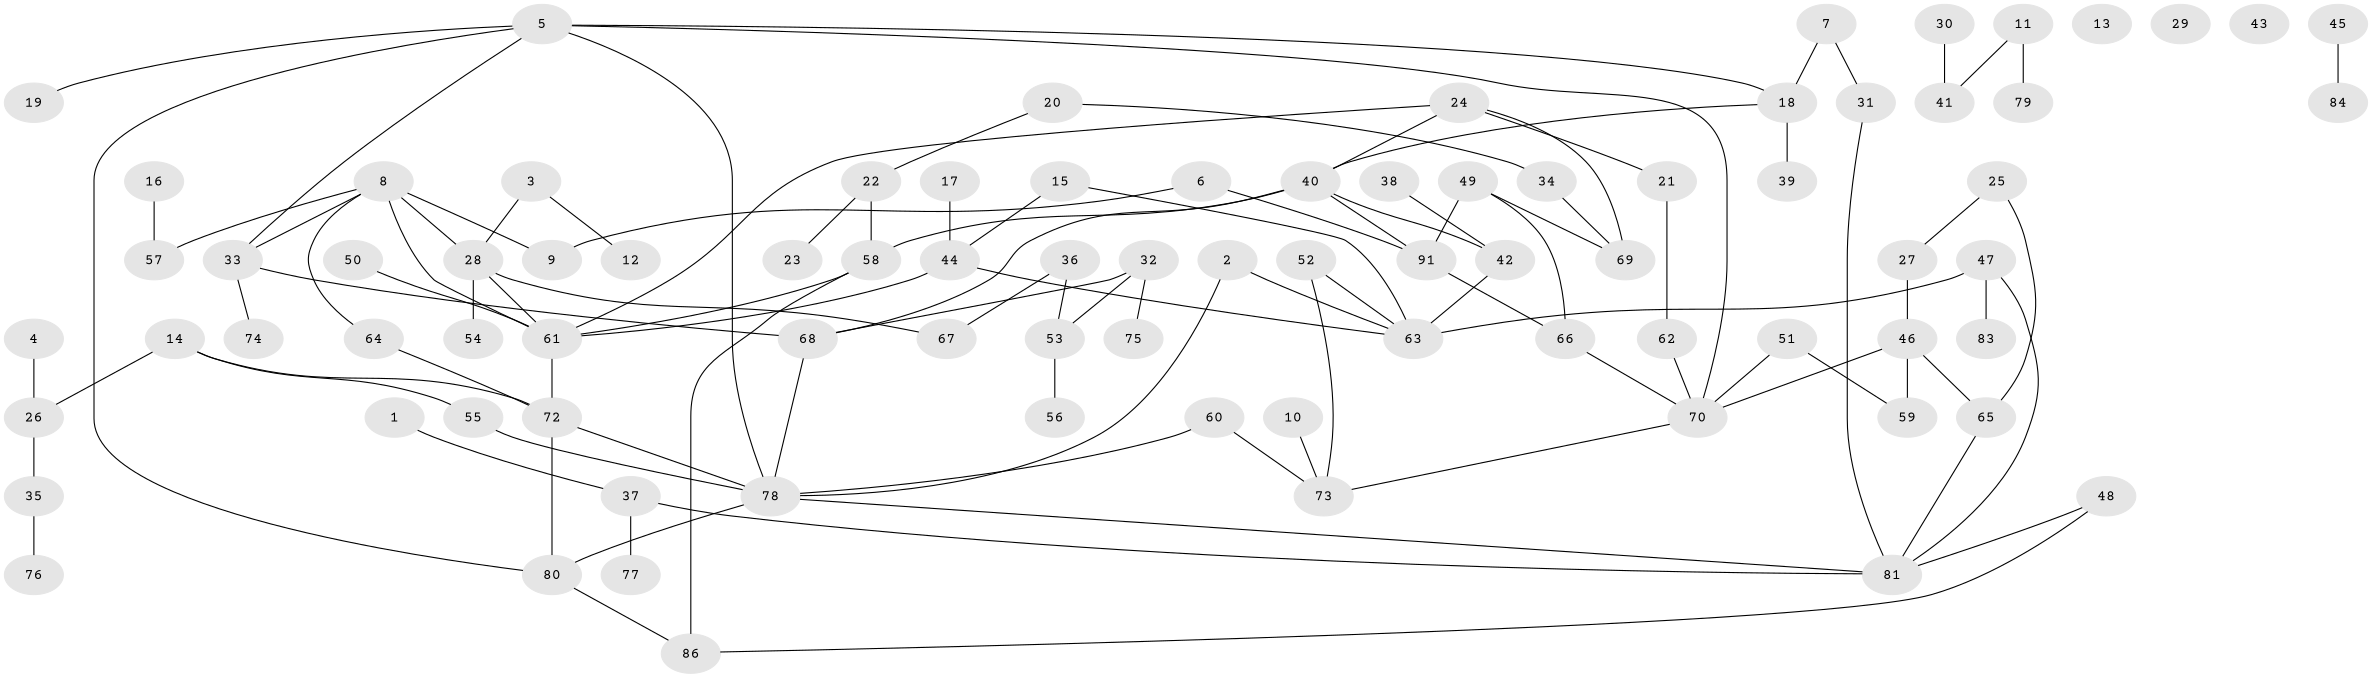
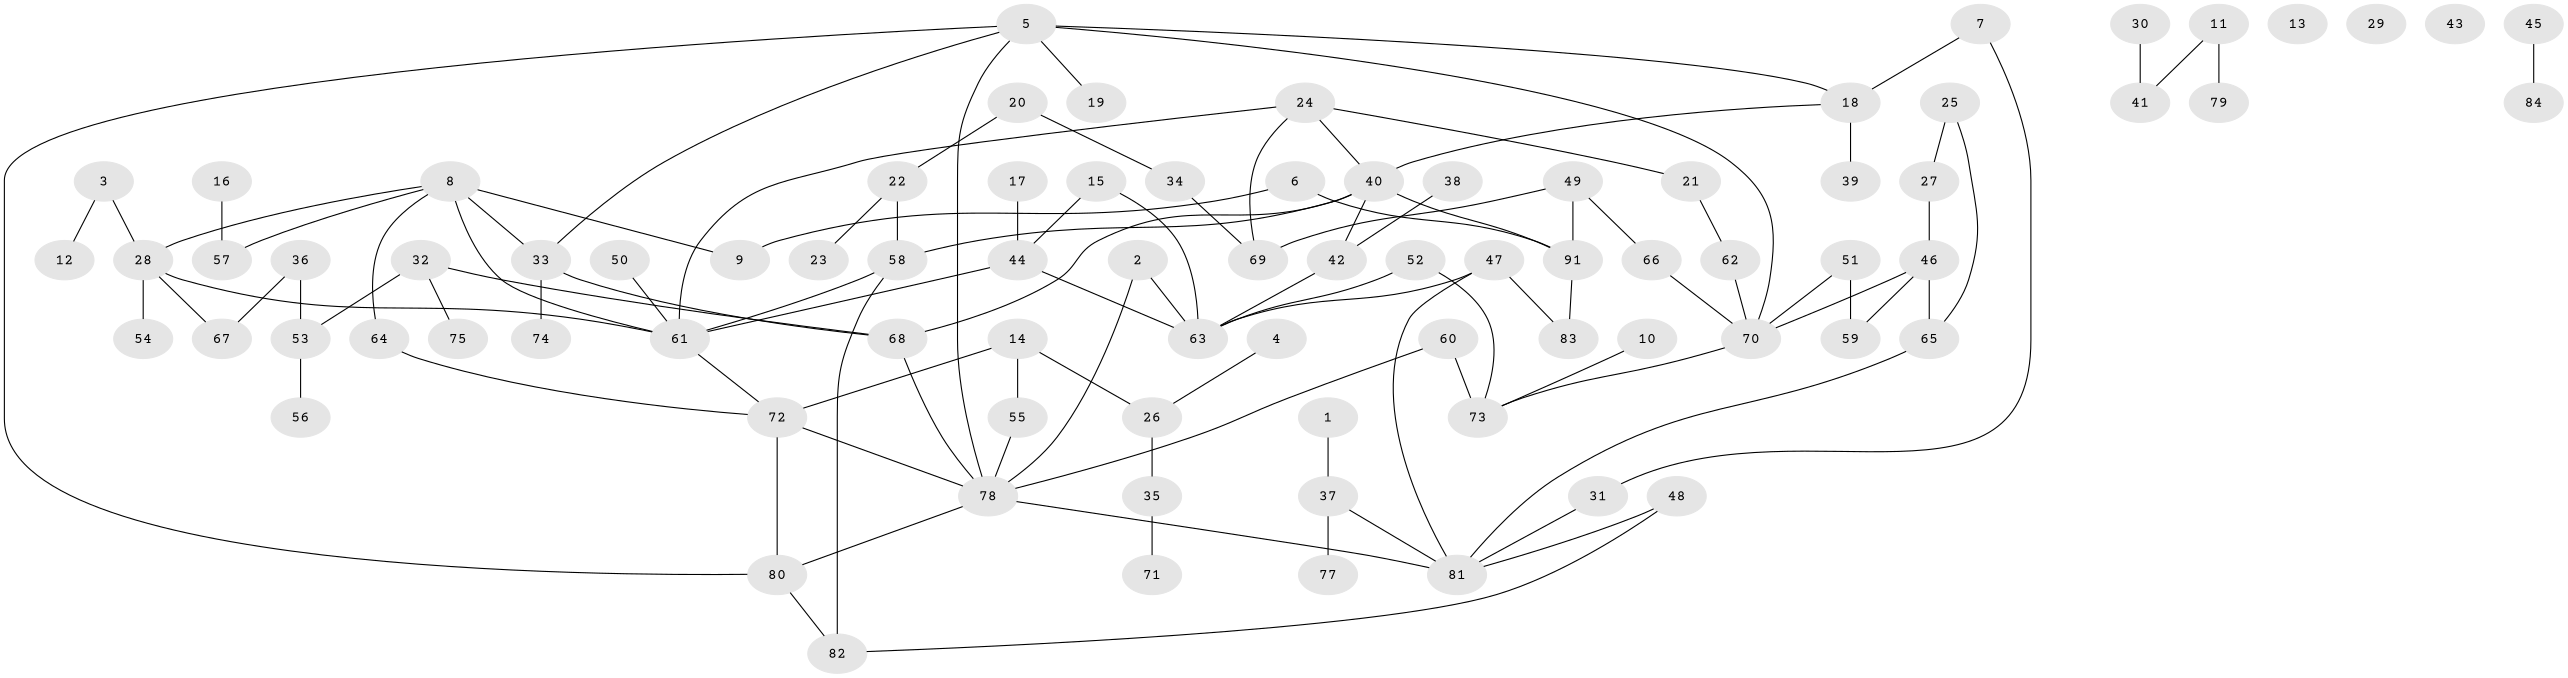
(1496, 299) -> (1571, 300)
(34, 575) -> (1152, 575)
(691, 654) -> (837, 654)
